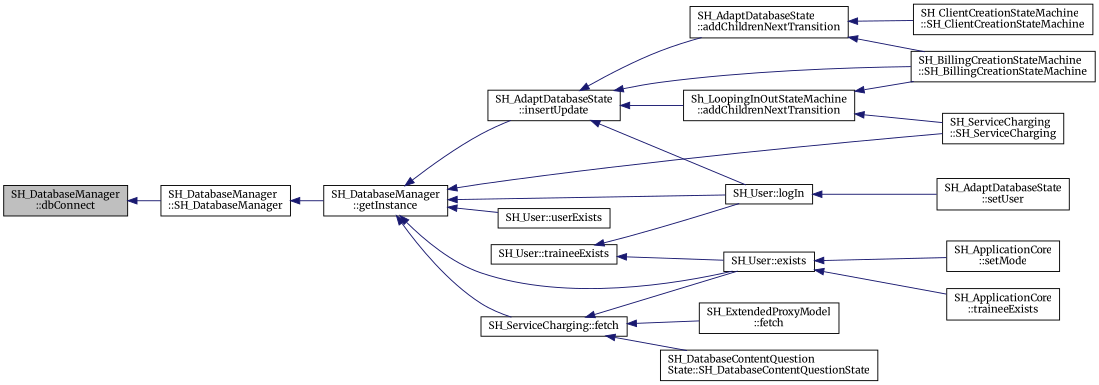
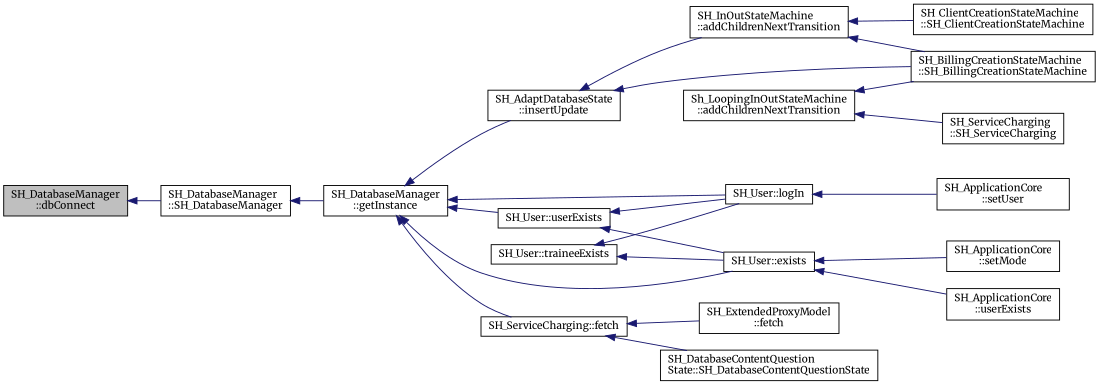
(769, 22) -> (769, 22)
(657, 105) -> none
(673, 154) -> (673, 205)
(699, 157) -> none
(1003, 194) -> (1003, 194)
(666, 293) -> (667, 241)
(1003, 304) -> (1003, 304)
